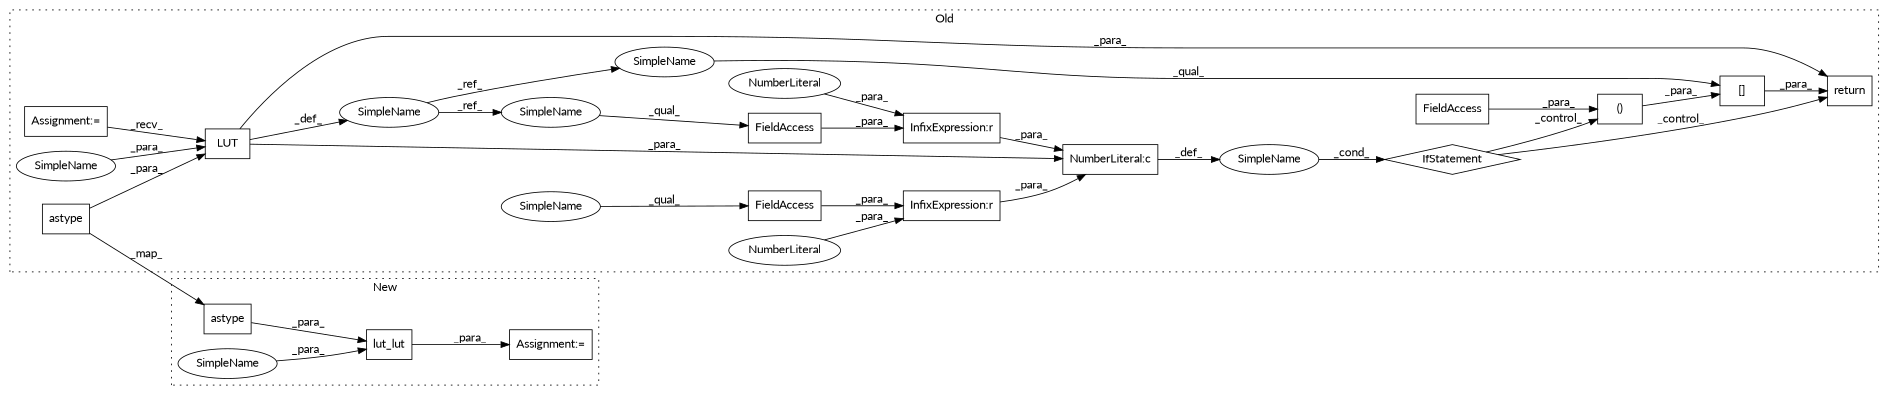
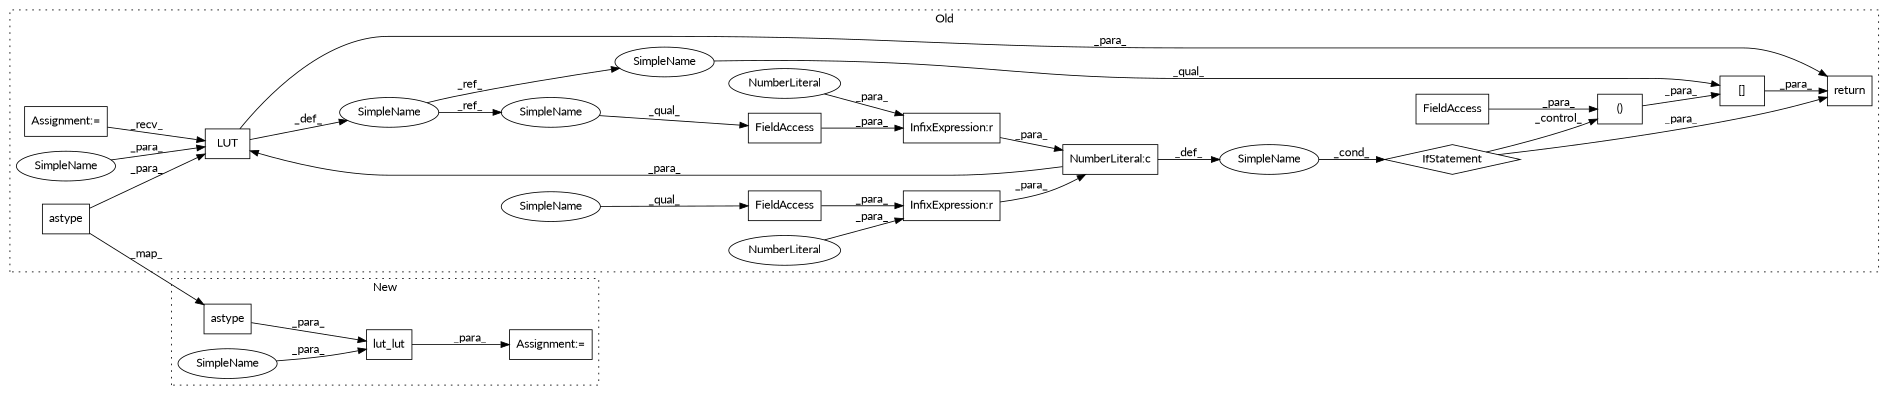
(1681, 119) -> (1681, 119)
(652, 151) -> (659, 175)
